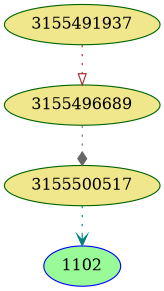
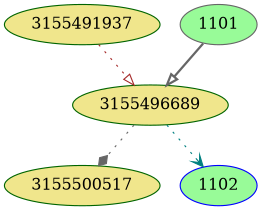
none -> (219, 25)
(82, 220) -> (181, 142)
